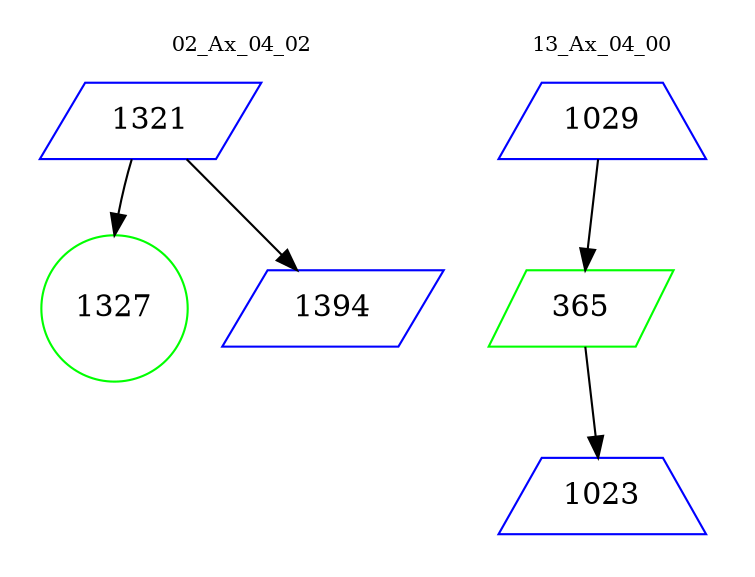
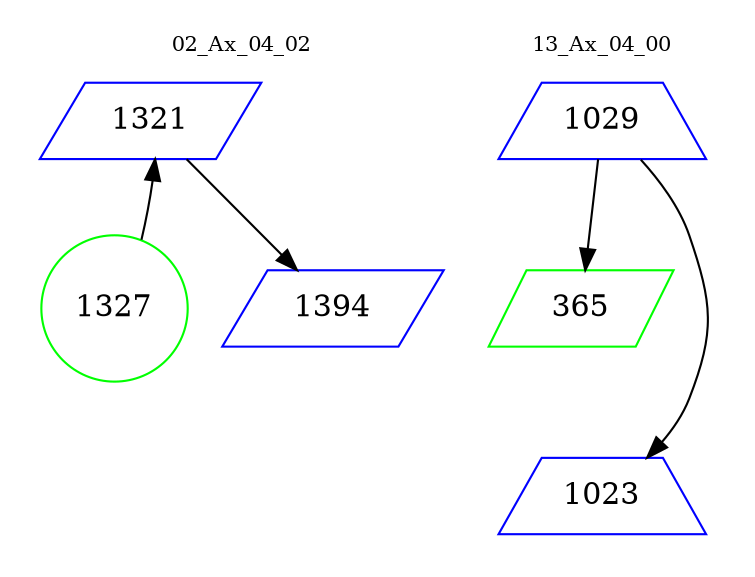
(124, 187) -> (148, 210)
(590, 392) -> (706, 298)
